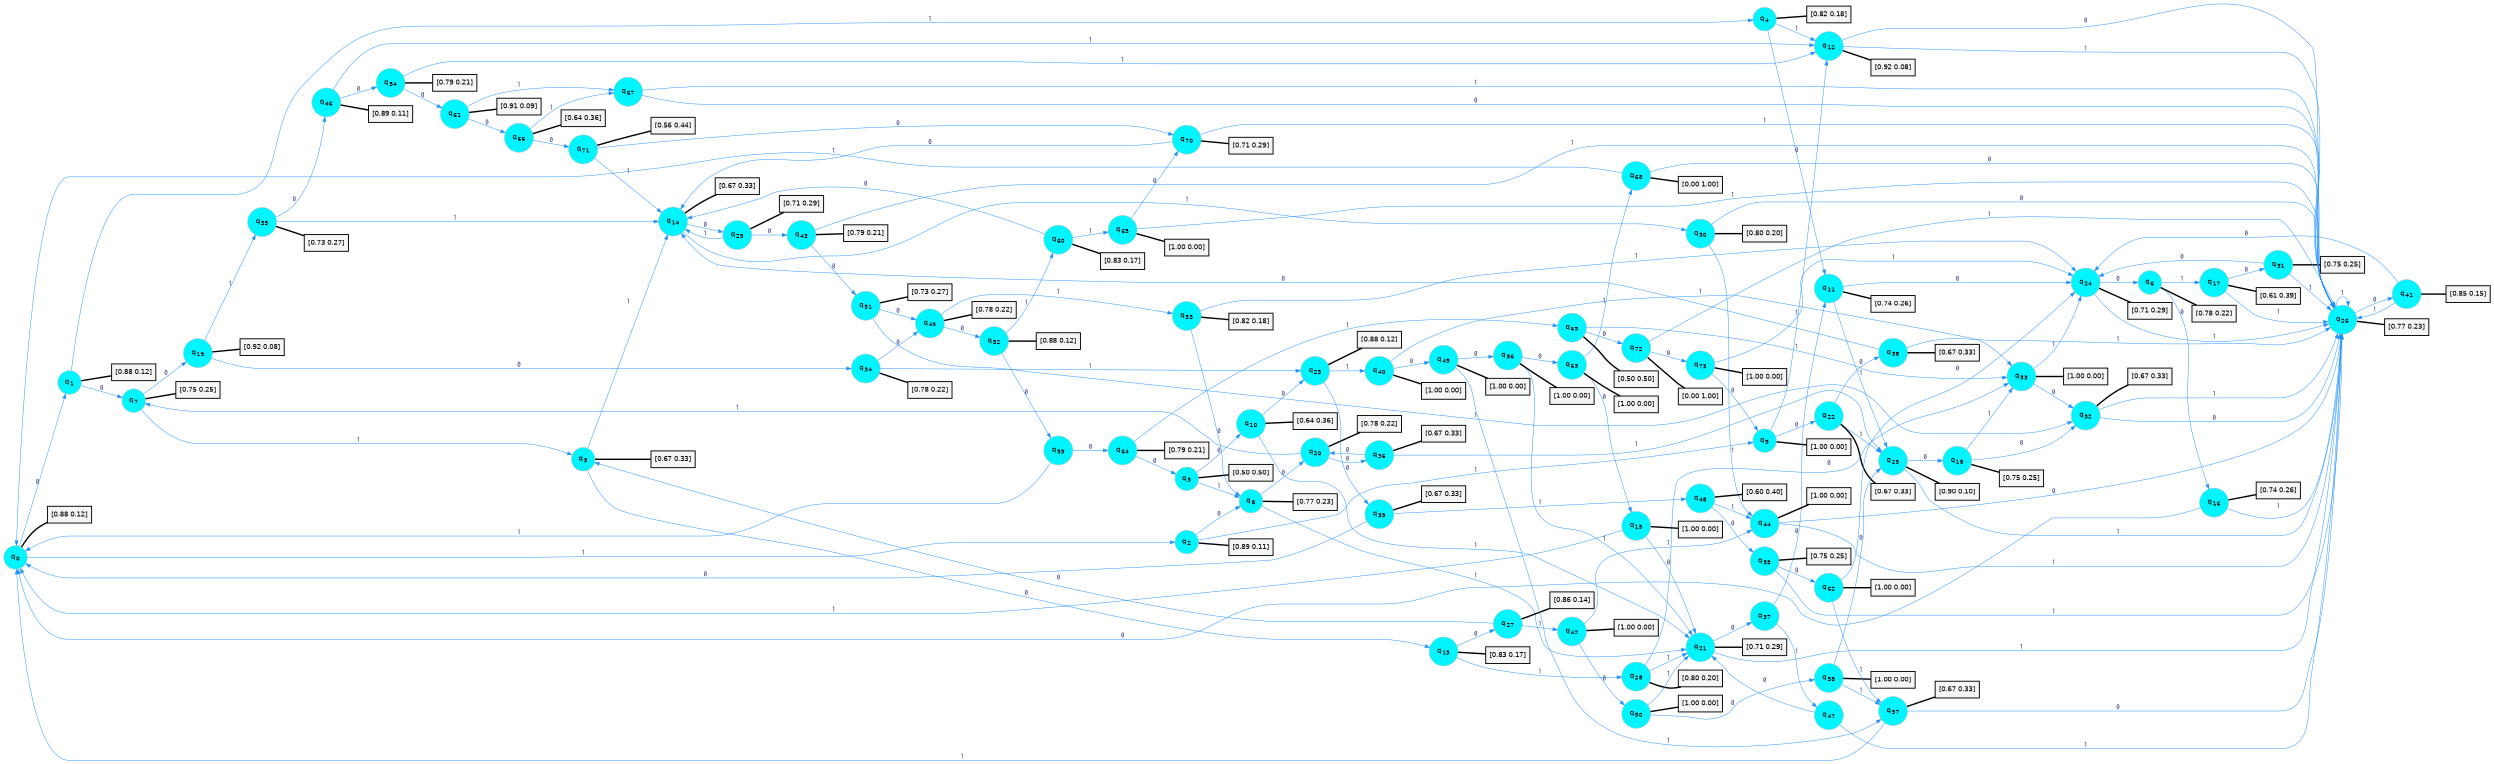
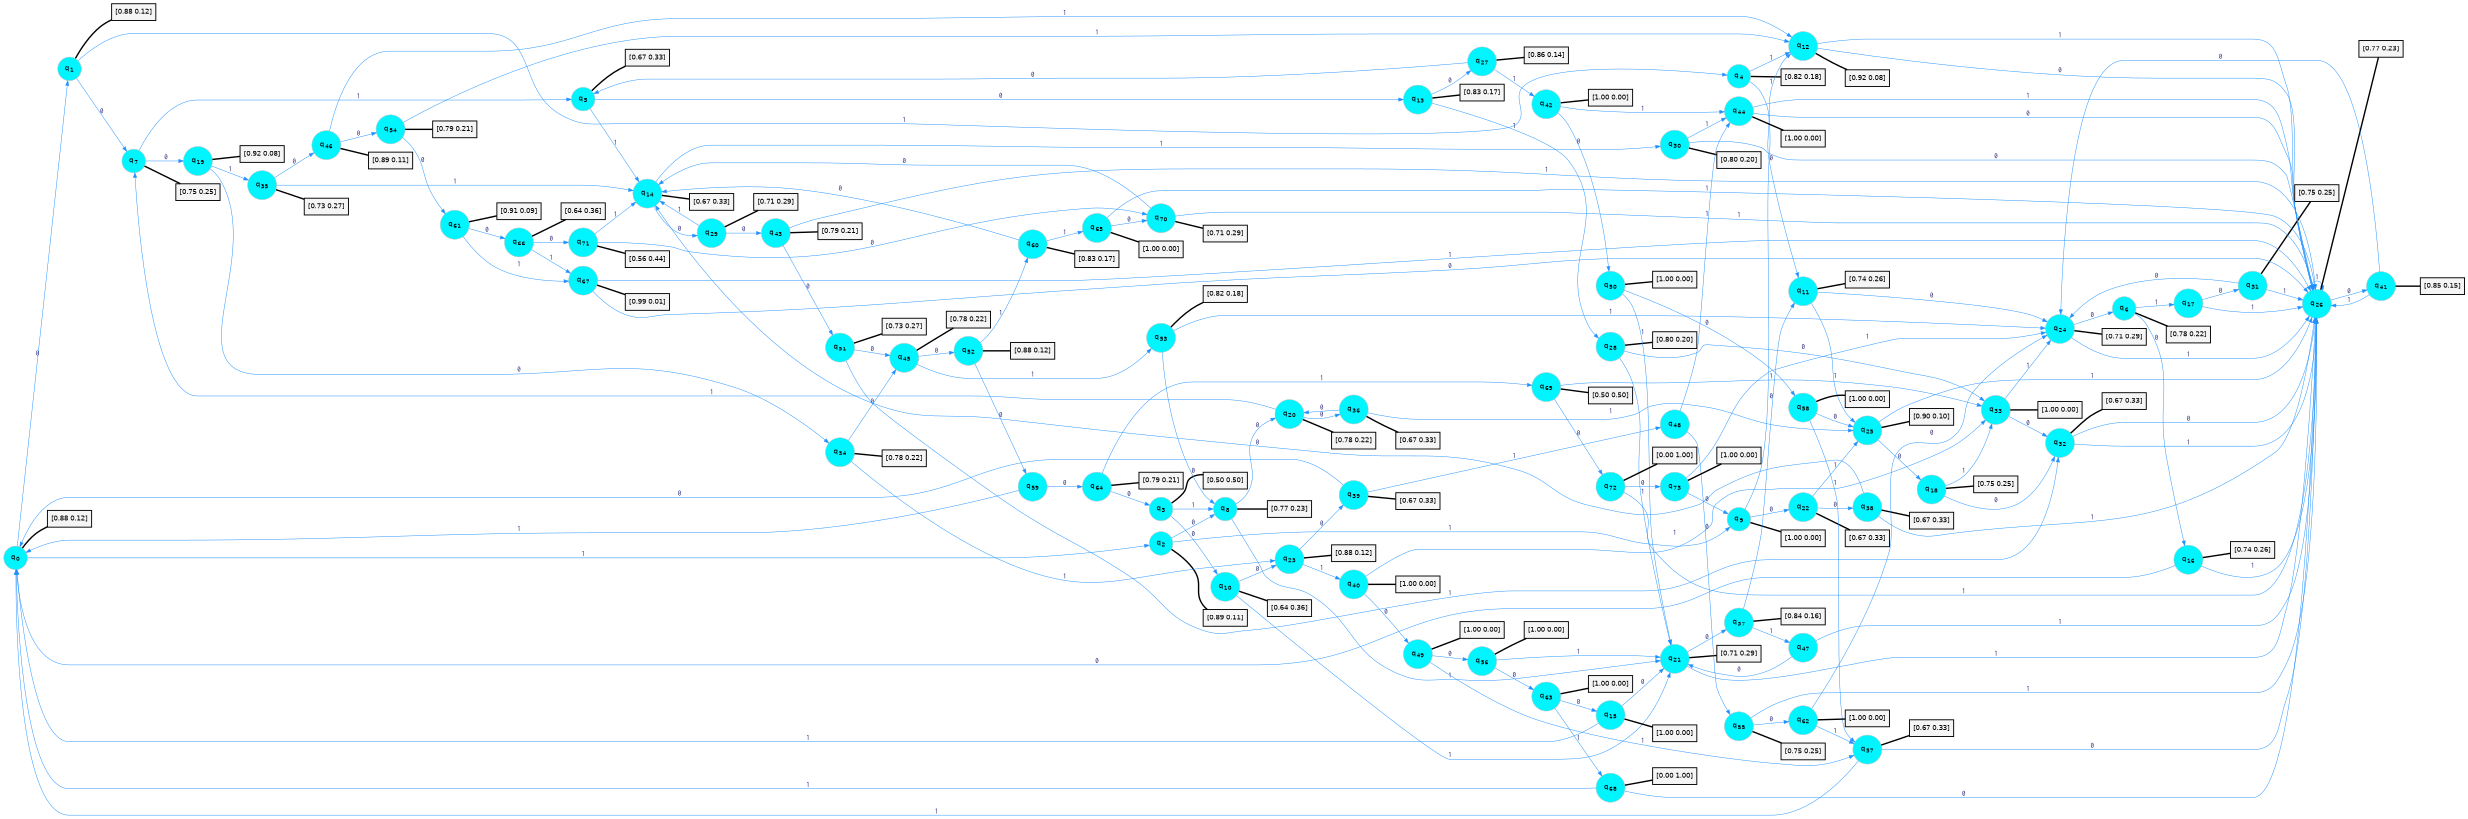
(2278, 296) -> none
none -> (647, 302)
(1765, 492) -> none
none -> (1803, 616)
